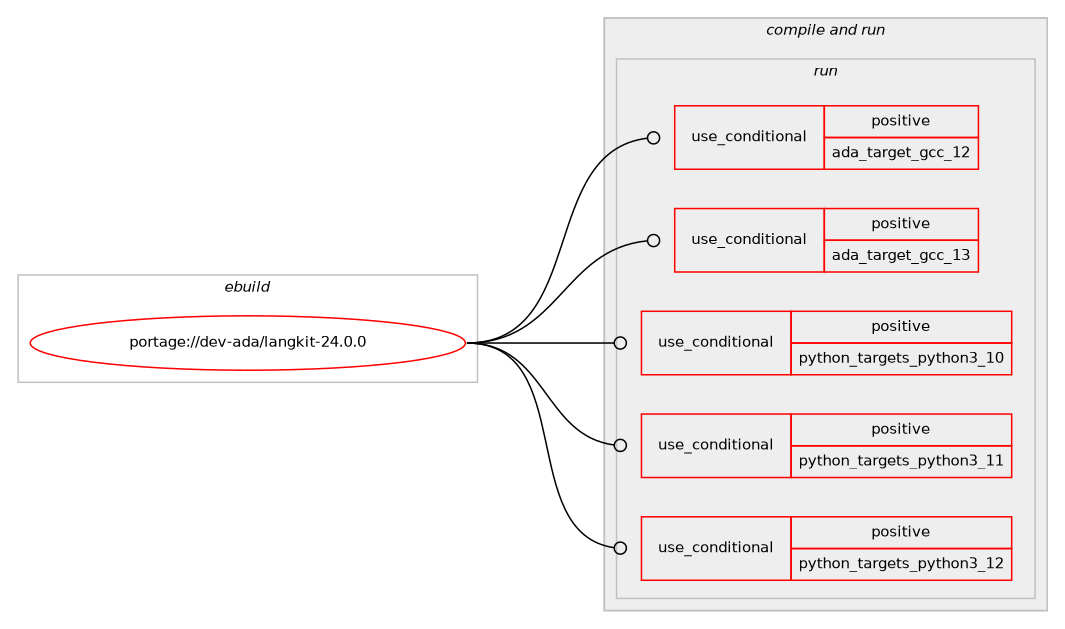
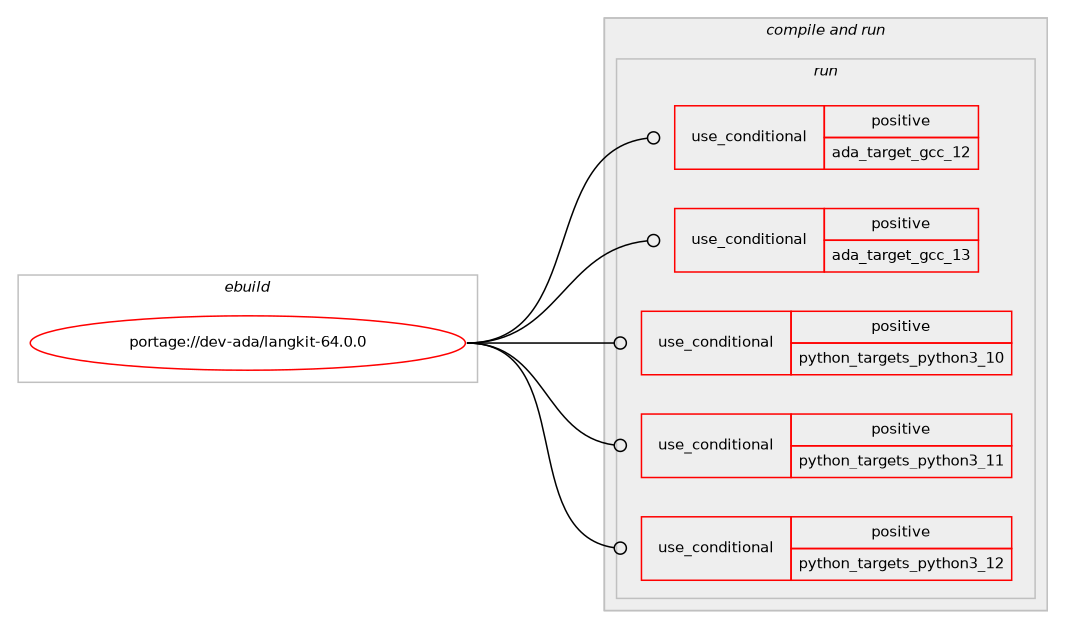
(248, 343) -> (248, 343)
